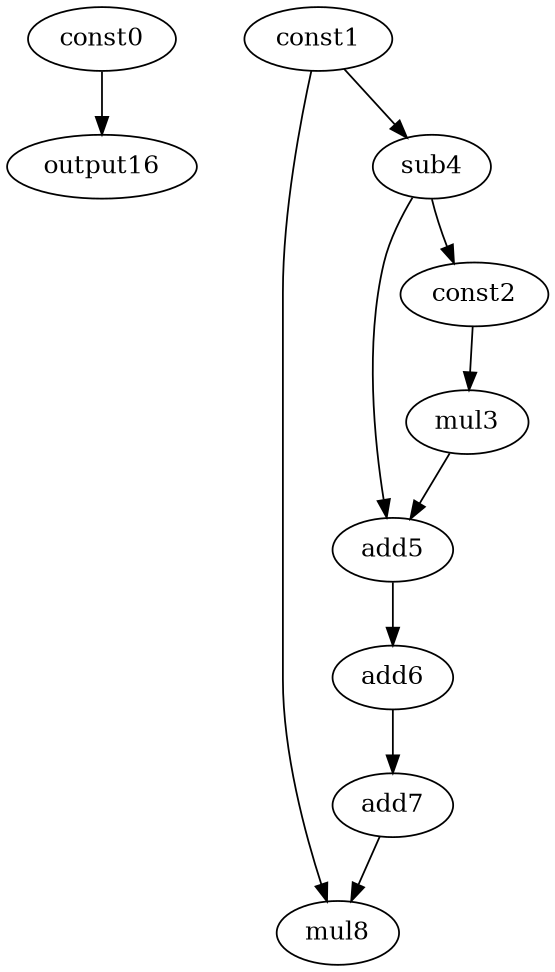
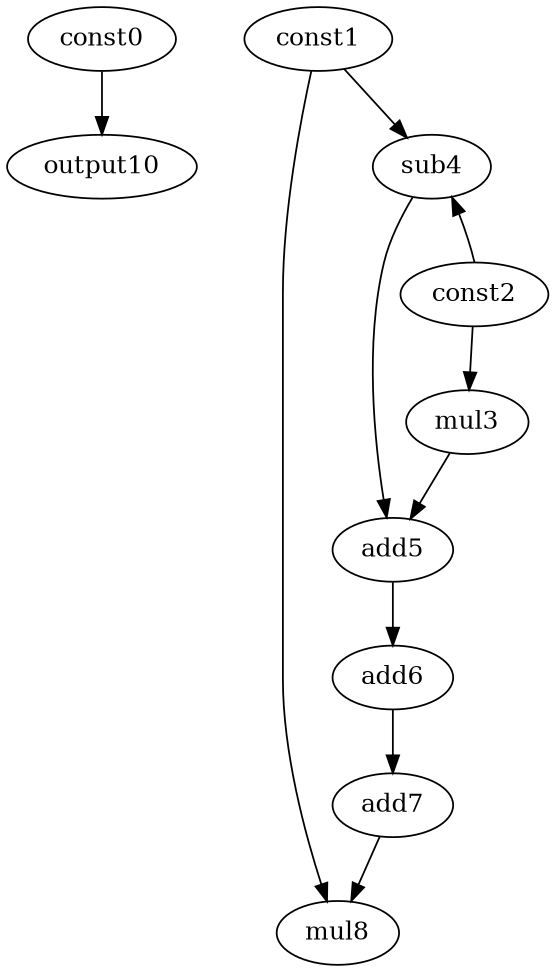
(102, 167) -> (102, 167)
(439, 223) -> (468, 238)
